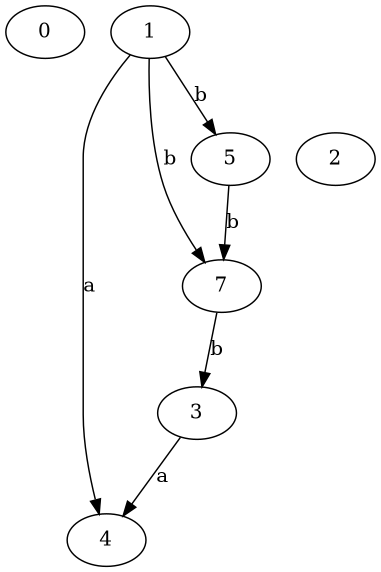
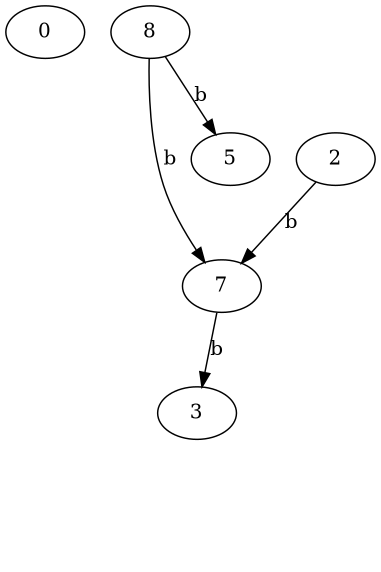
(150, 32) -> (150, 32)
(227, 215) -> (284, 217)
(107, 540) -> none
